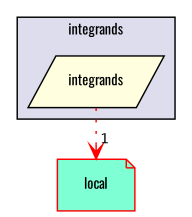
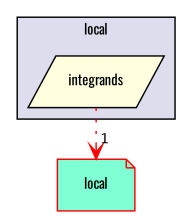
(96, 31) -> (96, 31)
